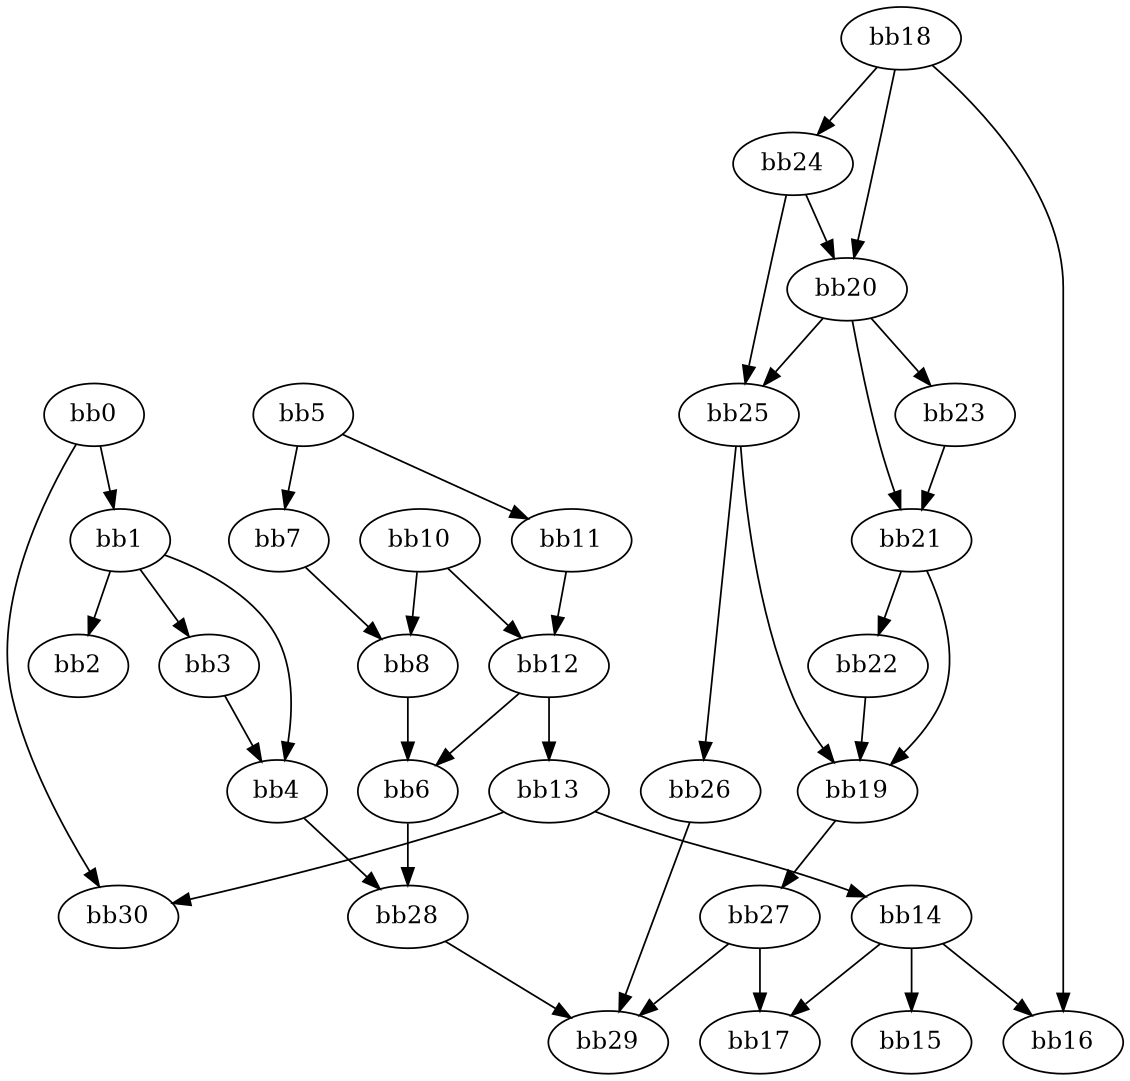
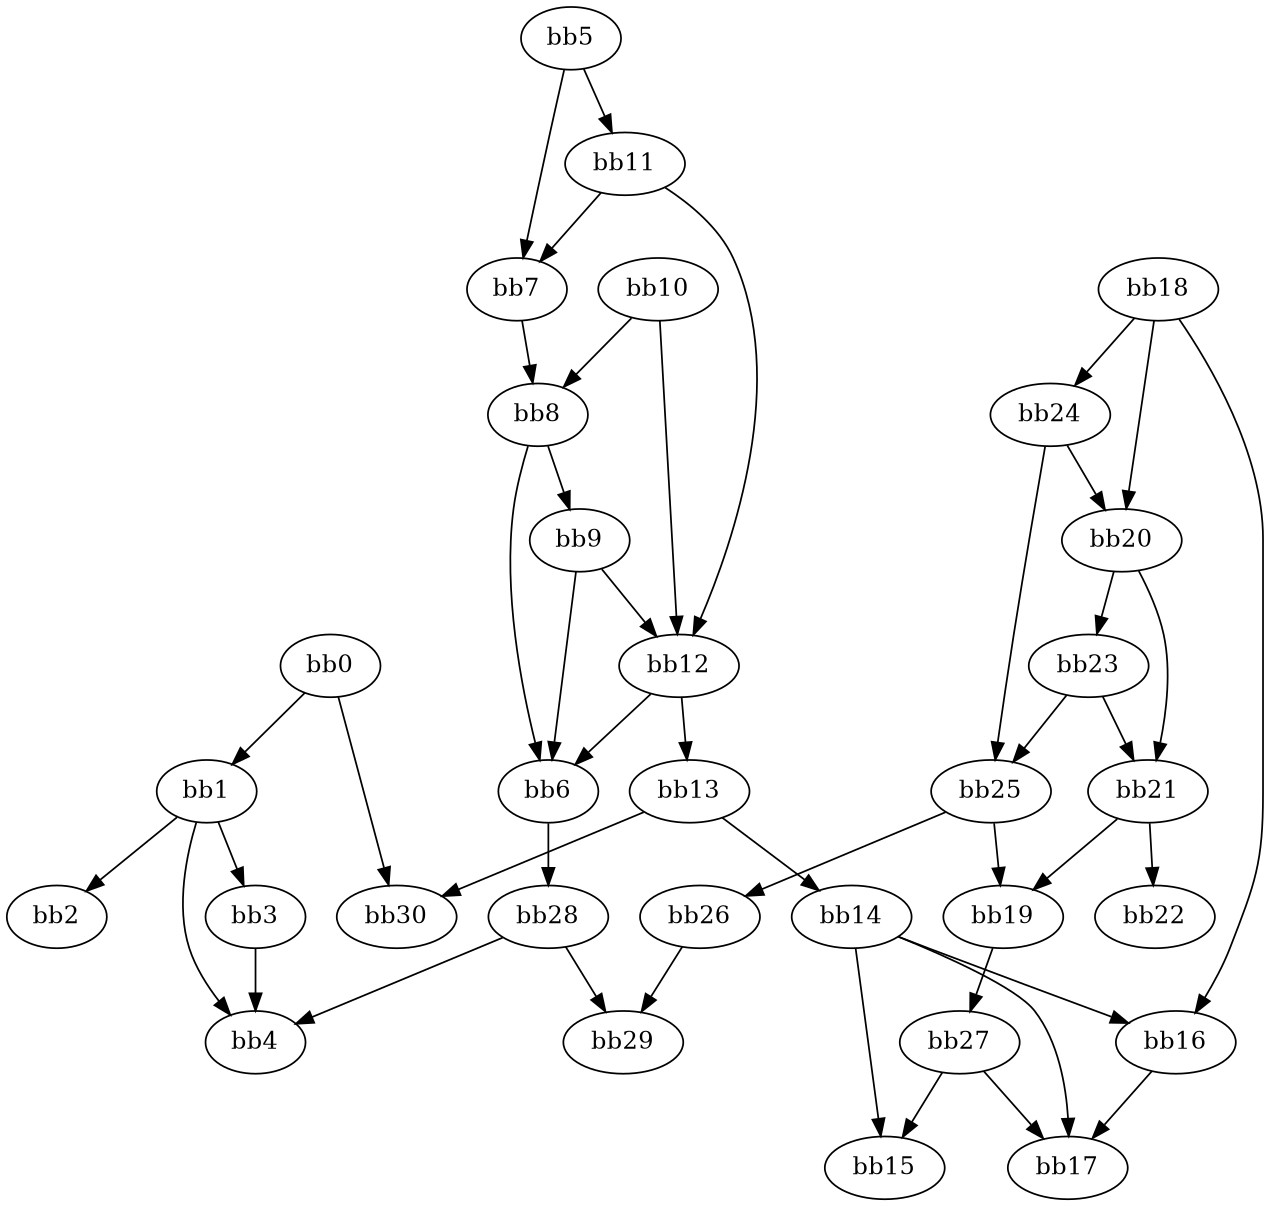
none -> (576, 220)
(799, 345) -> (1045, 722)
none -> (580, 540)
(864, 720) -> none
(336, 848) -> (407, 977)
(691, 974) -> (927, 1097)
none -> (1128, 1098)
